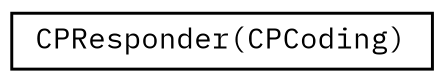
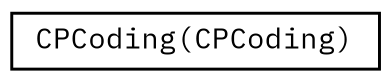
(222, 41) -> (196, 41)
